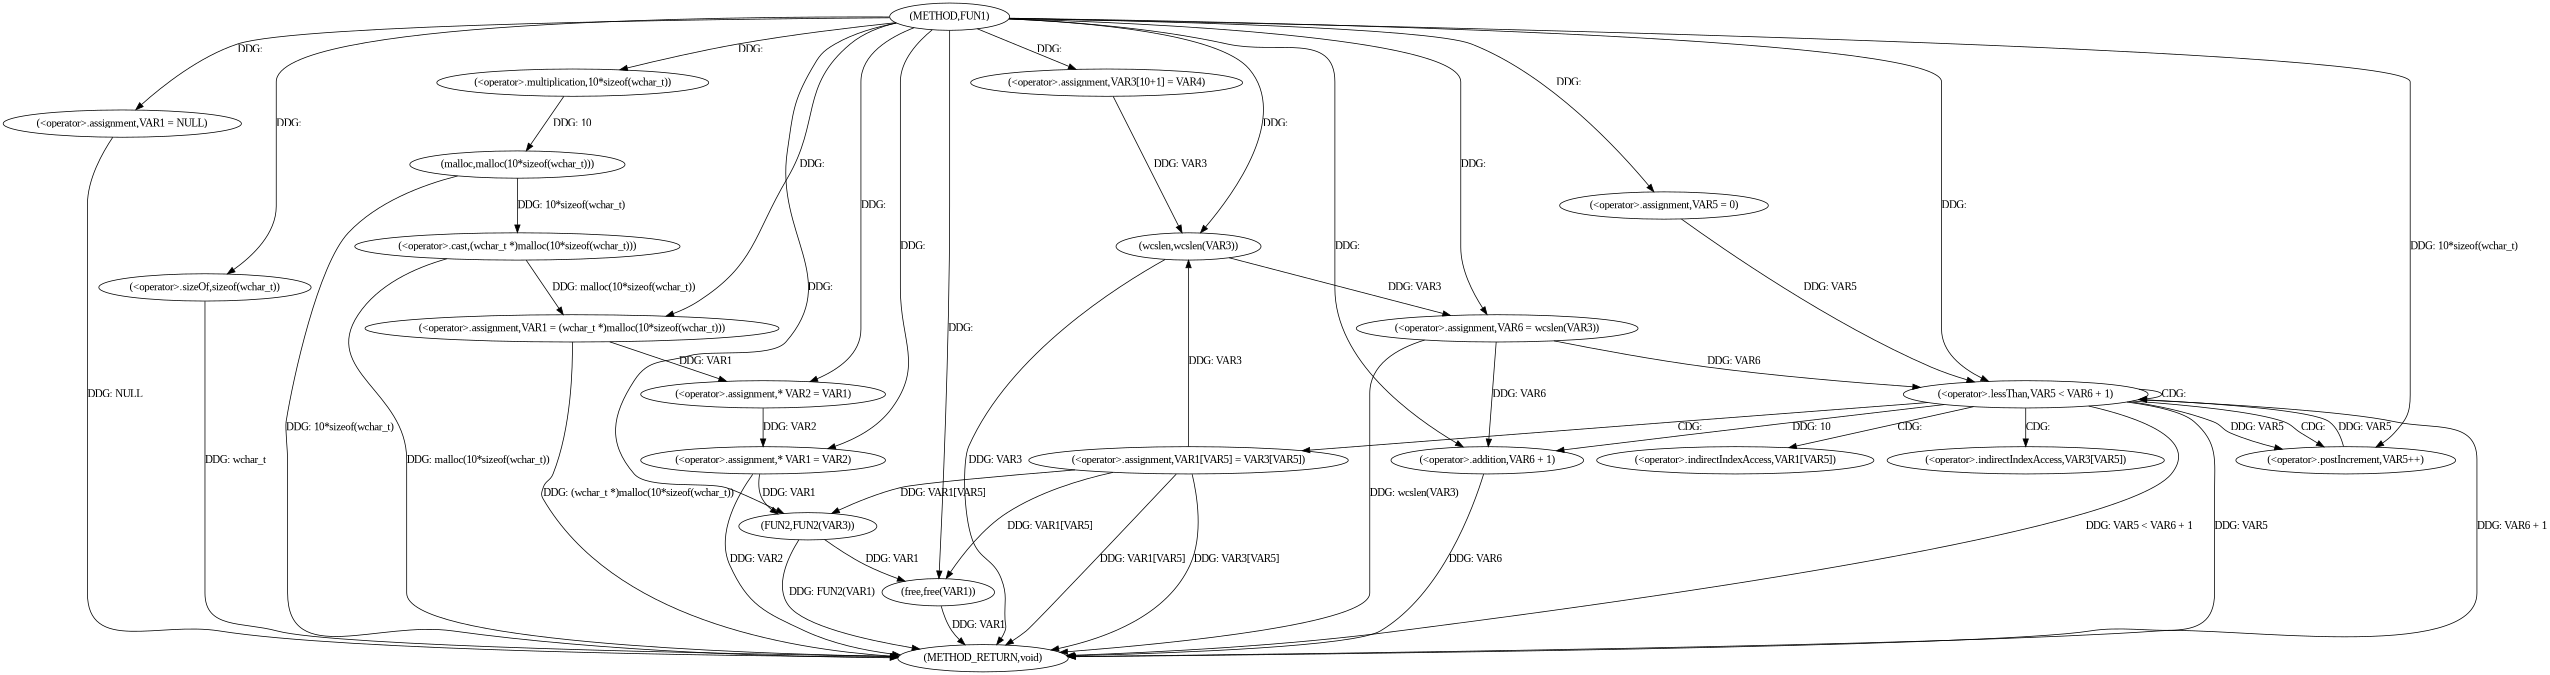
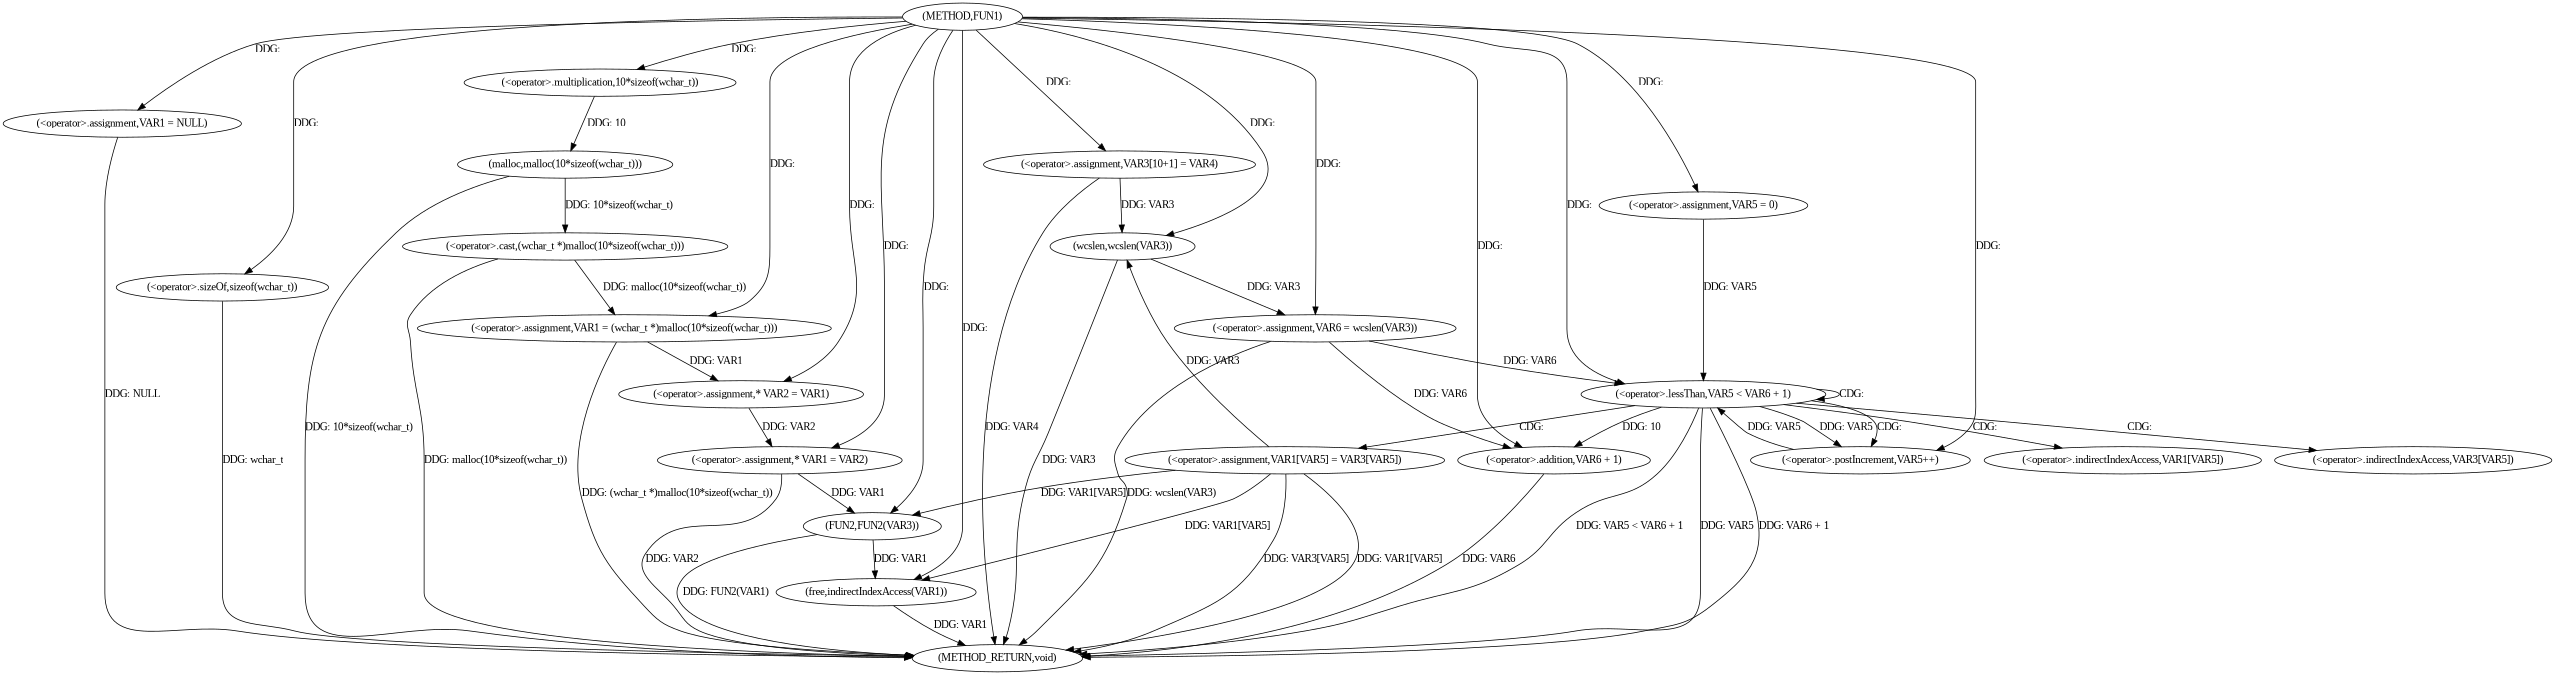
(2464, 246) -> (1990, 246)
none -> (990, 391)
(938, 592) -> (876, 592)
